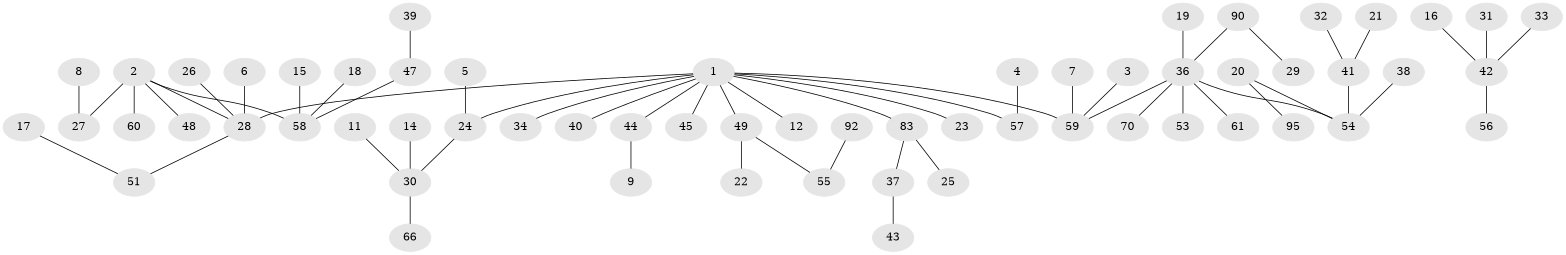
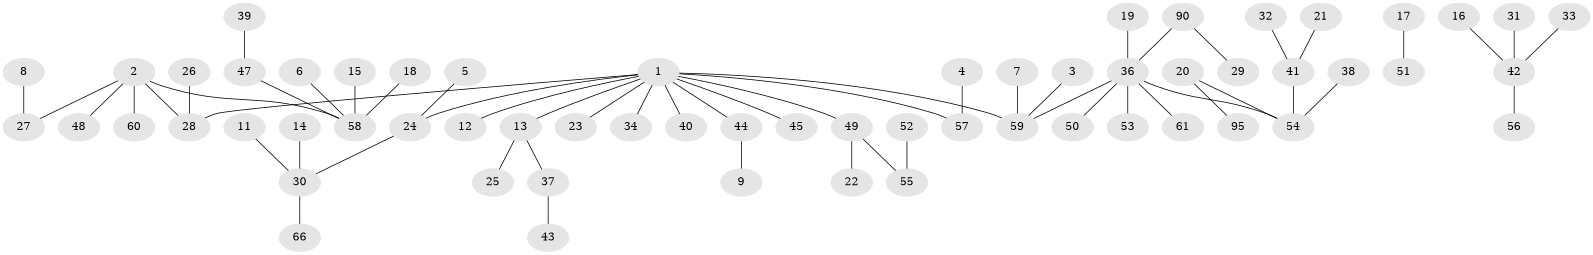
(245, 100) -> (324, 96)
(852, 127) -> (907, 127)
(907, 127) -> (521, 127)
(1128, 127) -> (1073, 127)
(189, 155) -> none
